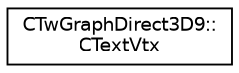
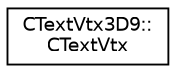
(120, 36) -> (88, 36)
